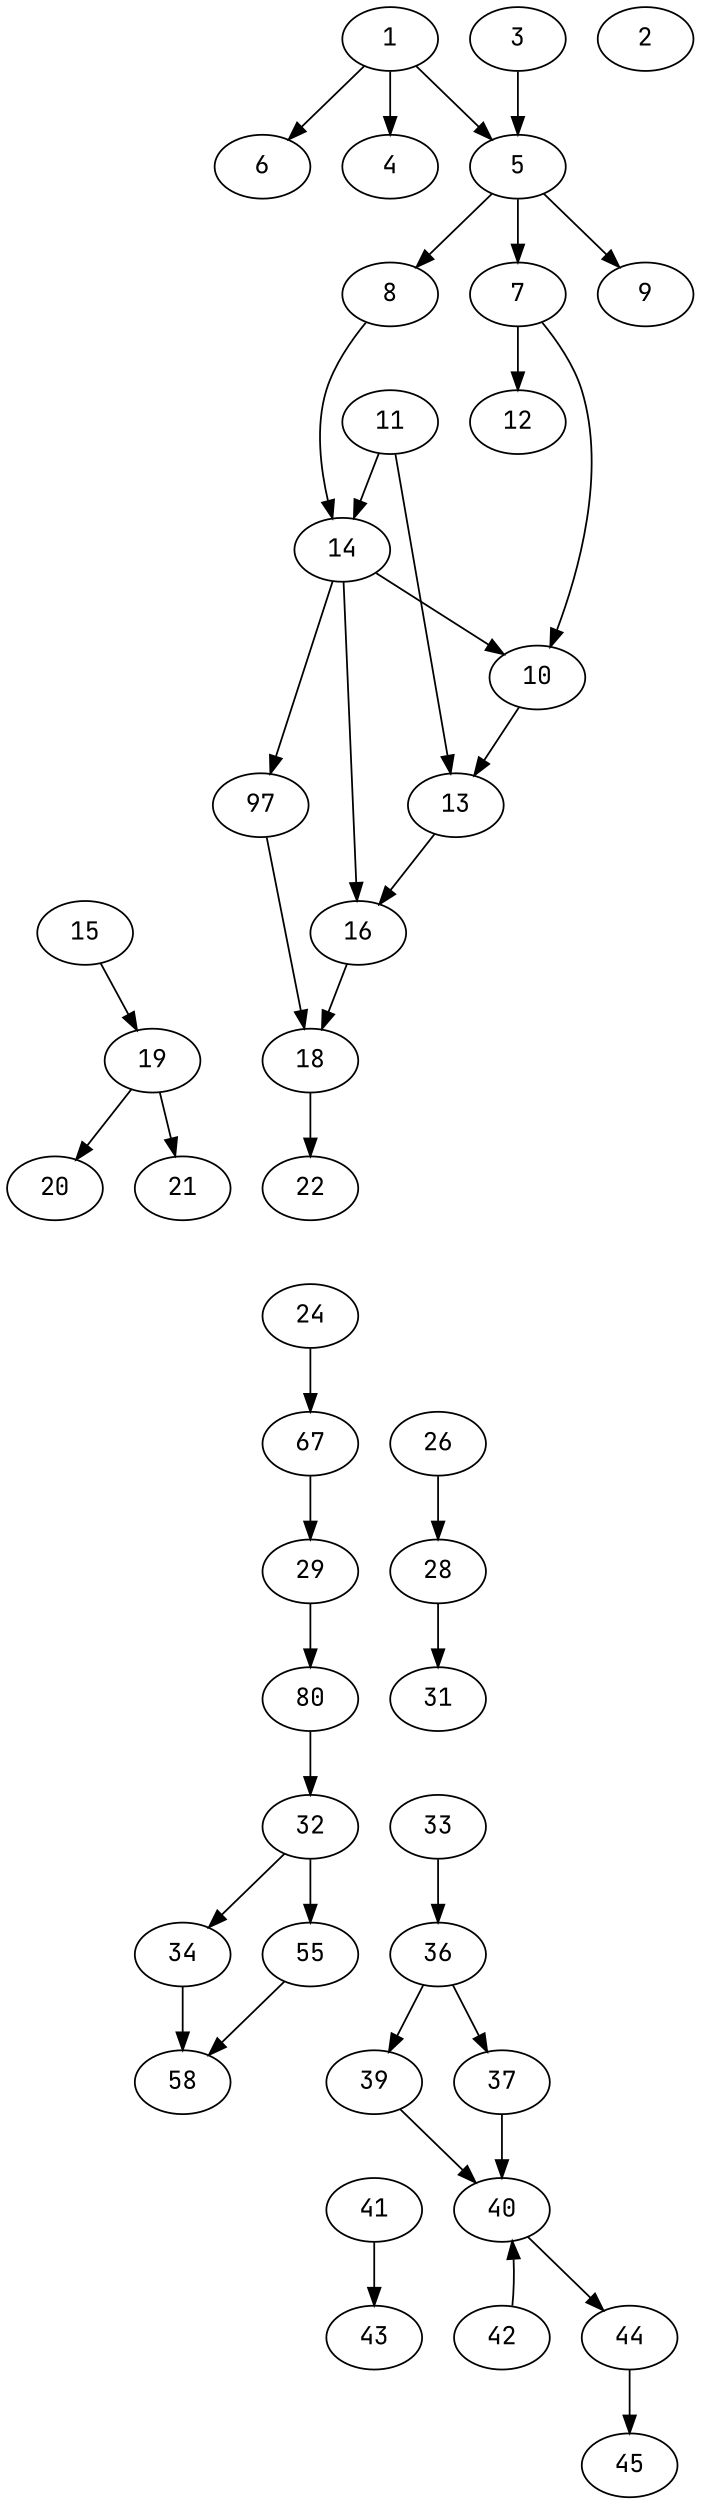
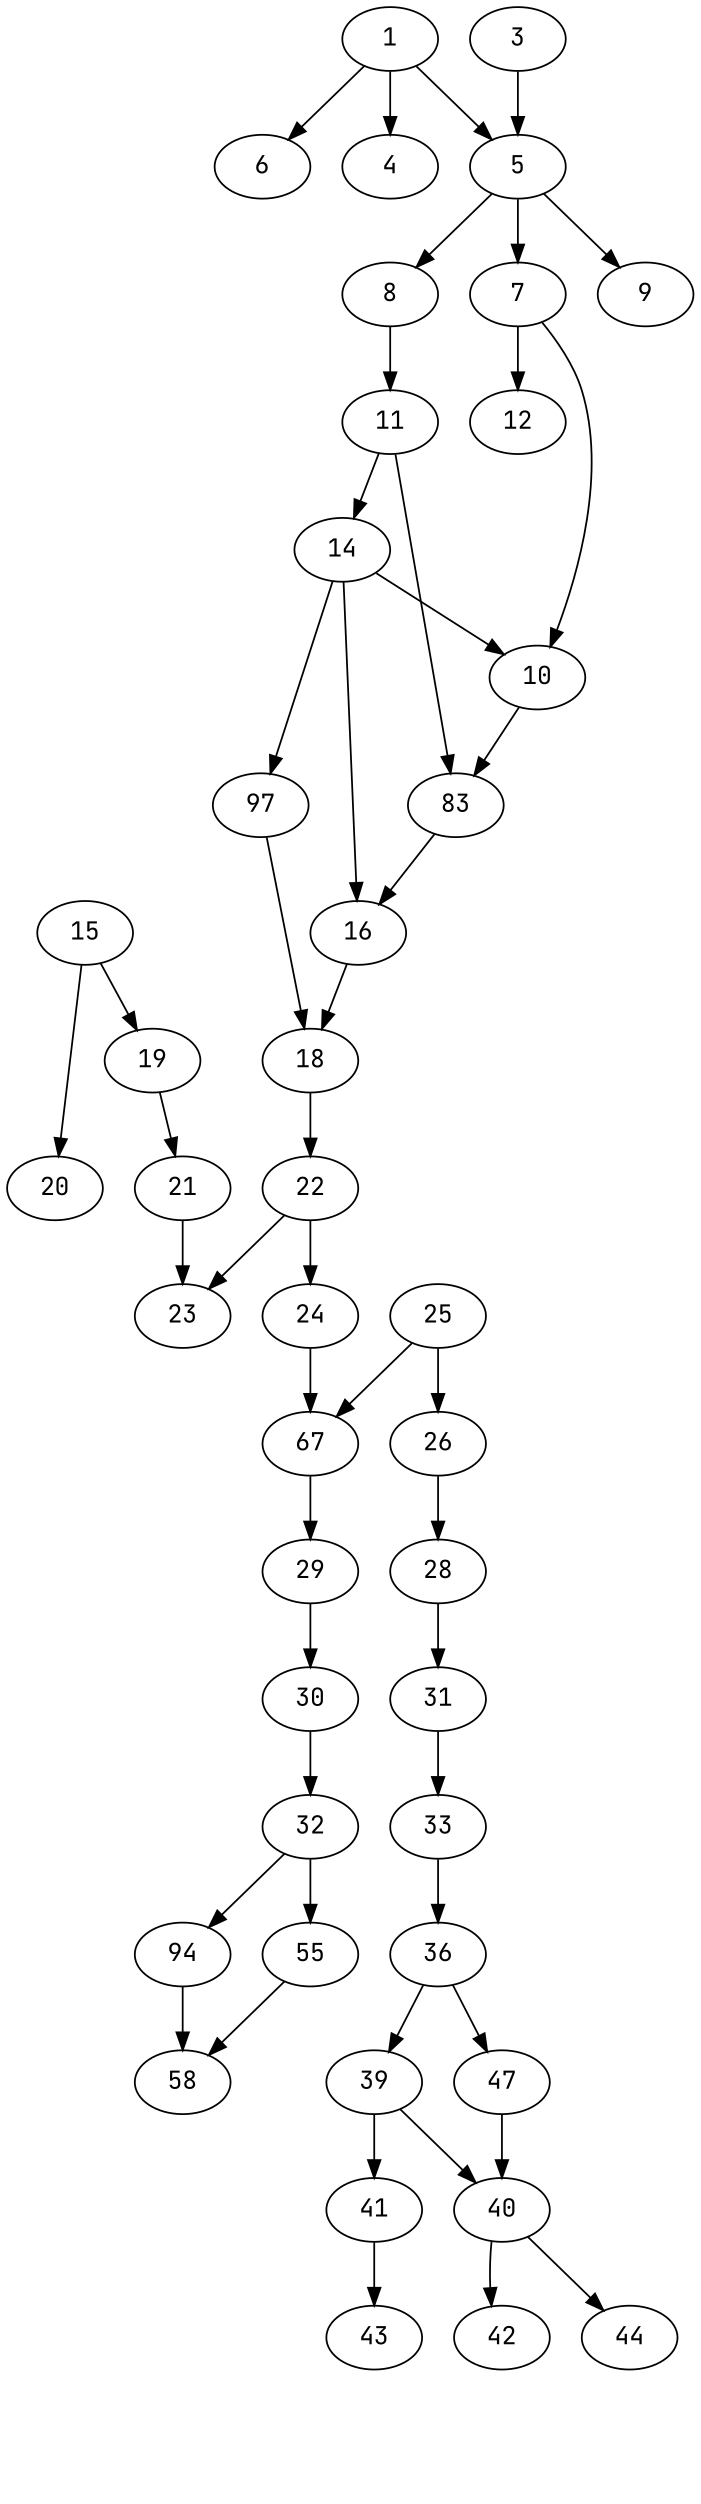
(646, 39) -> none
(323, 406) -> (390, 350)
(456, 805) -> (456, 805)
(109, 1117) -> (71, 1052)
none -> (310, 1243)
none -> (183, 1316)
none -> (438, 1316)
(310, 1699) -> (310, 1699)
none -> (438, 1754)
(183, 1955) -> (183, 1955)
(502, 2082) -> (502, 2082)
none -> (374, 2137)
(514, 2283) -> (490, 2265)
(630, 2465) -> none
